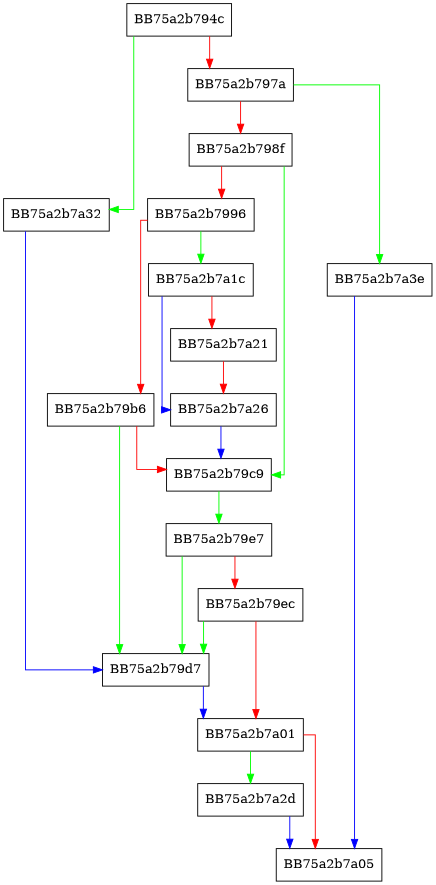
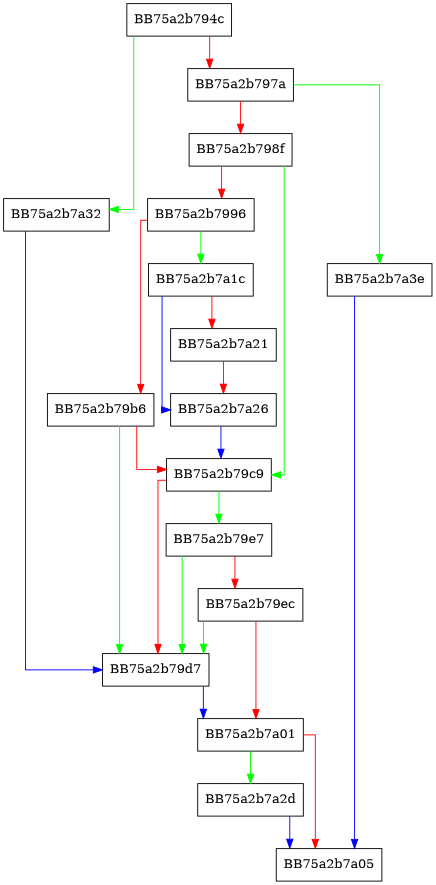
none -> (158, 558)
